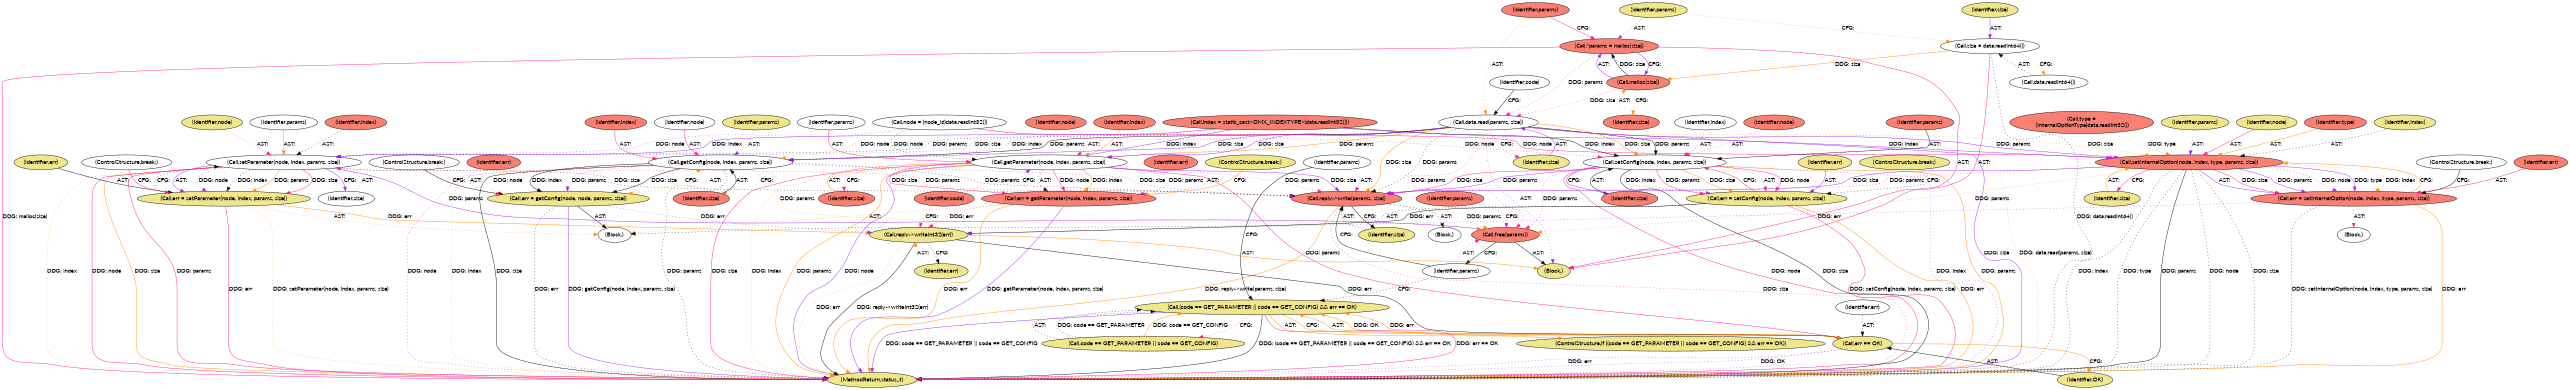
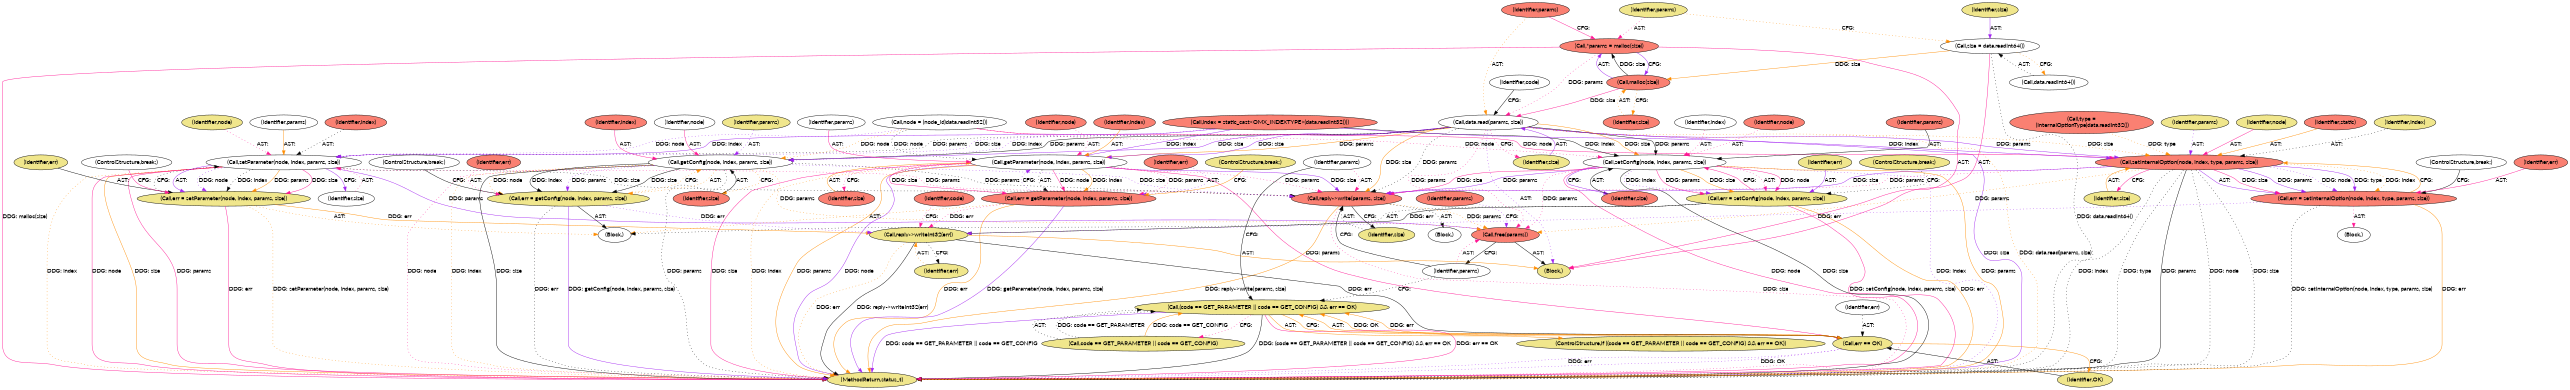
(1570, 104) -> (1570, 104)
(2335, 122) -> (2335, 122)
(568, 199) -> (568, 199)
